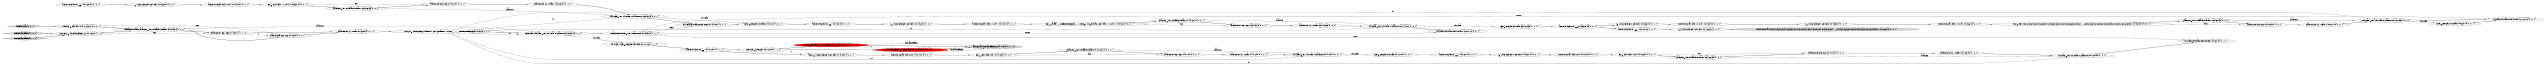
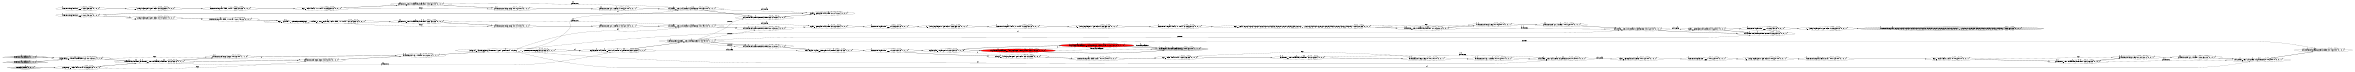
(797, 24) -> (453, 13)
(1607, 28) -> (1736, 29)
none -> (764, 46)
